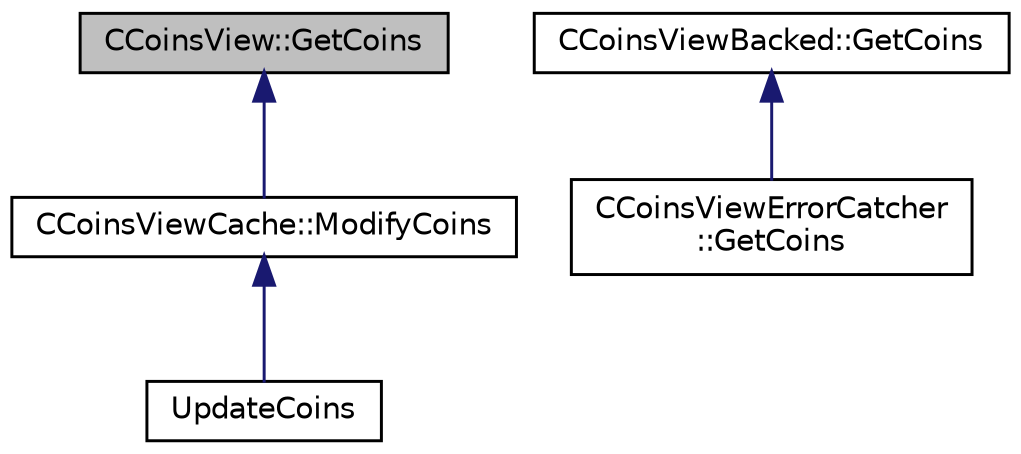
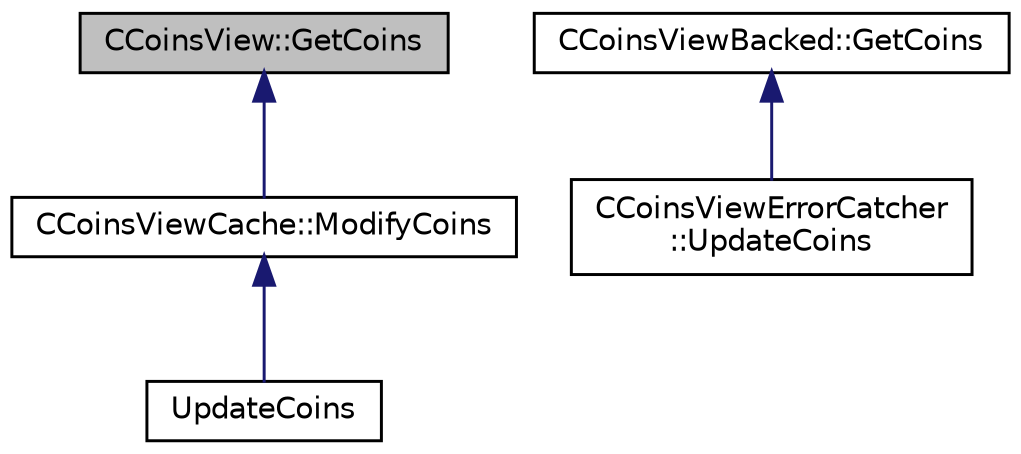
(772, 227) -> (772, 227)
